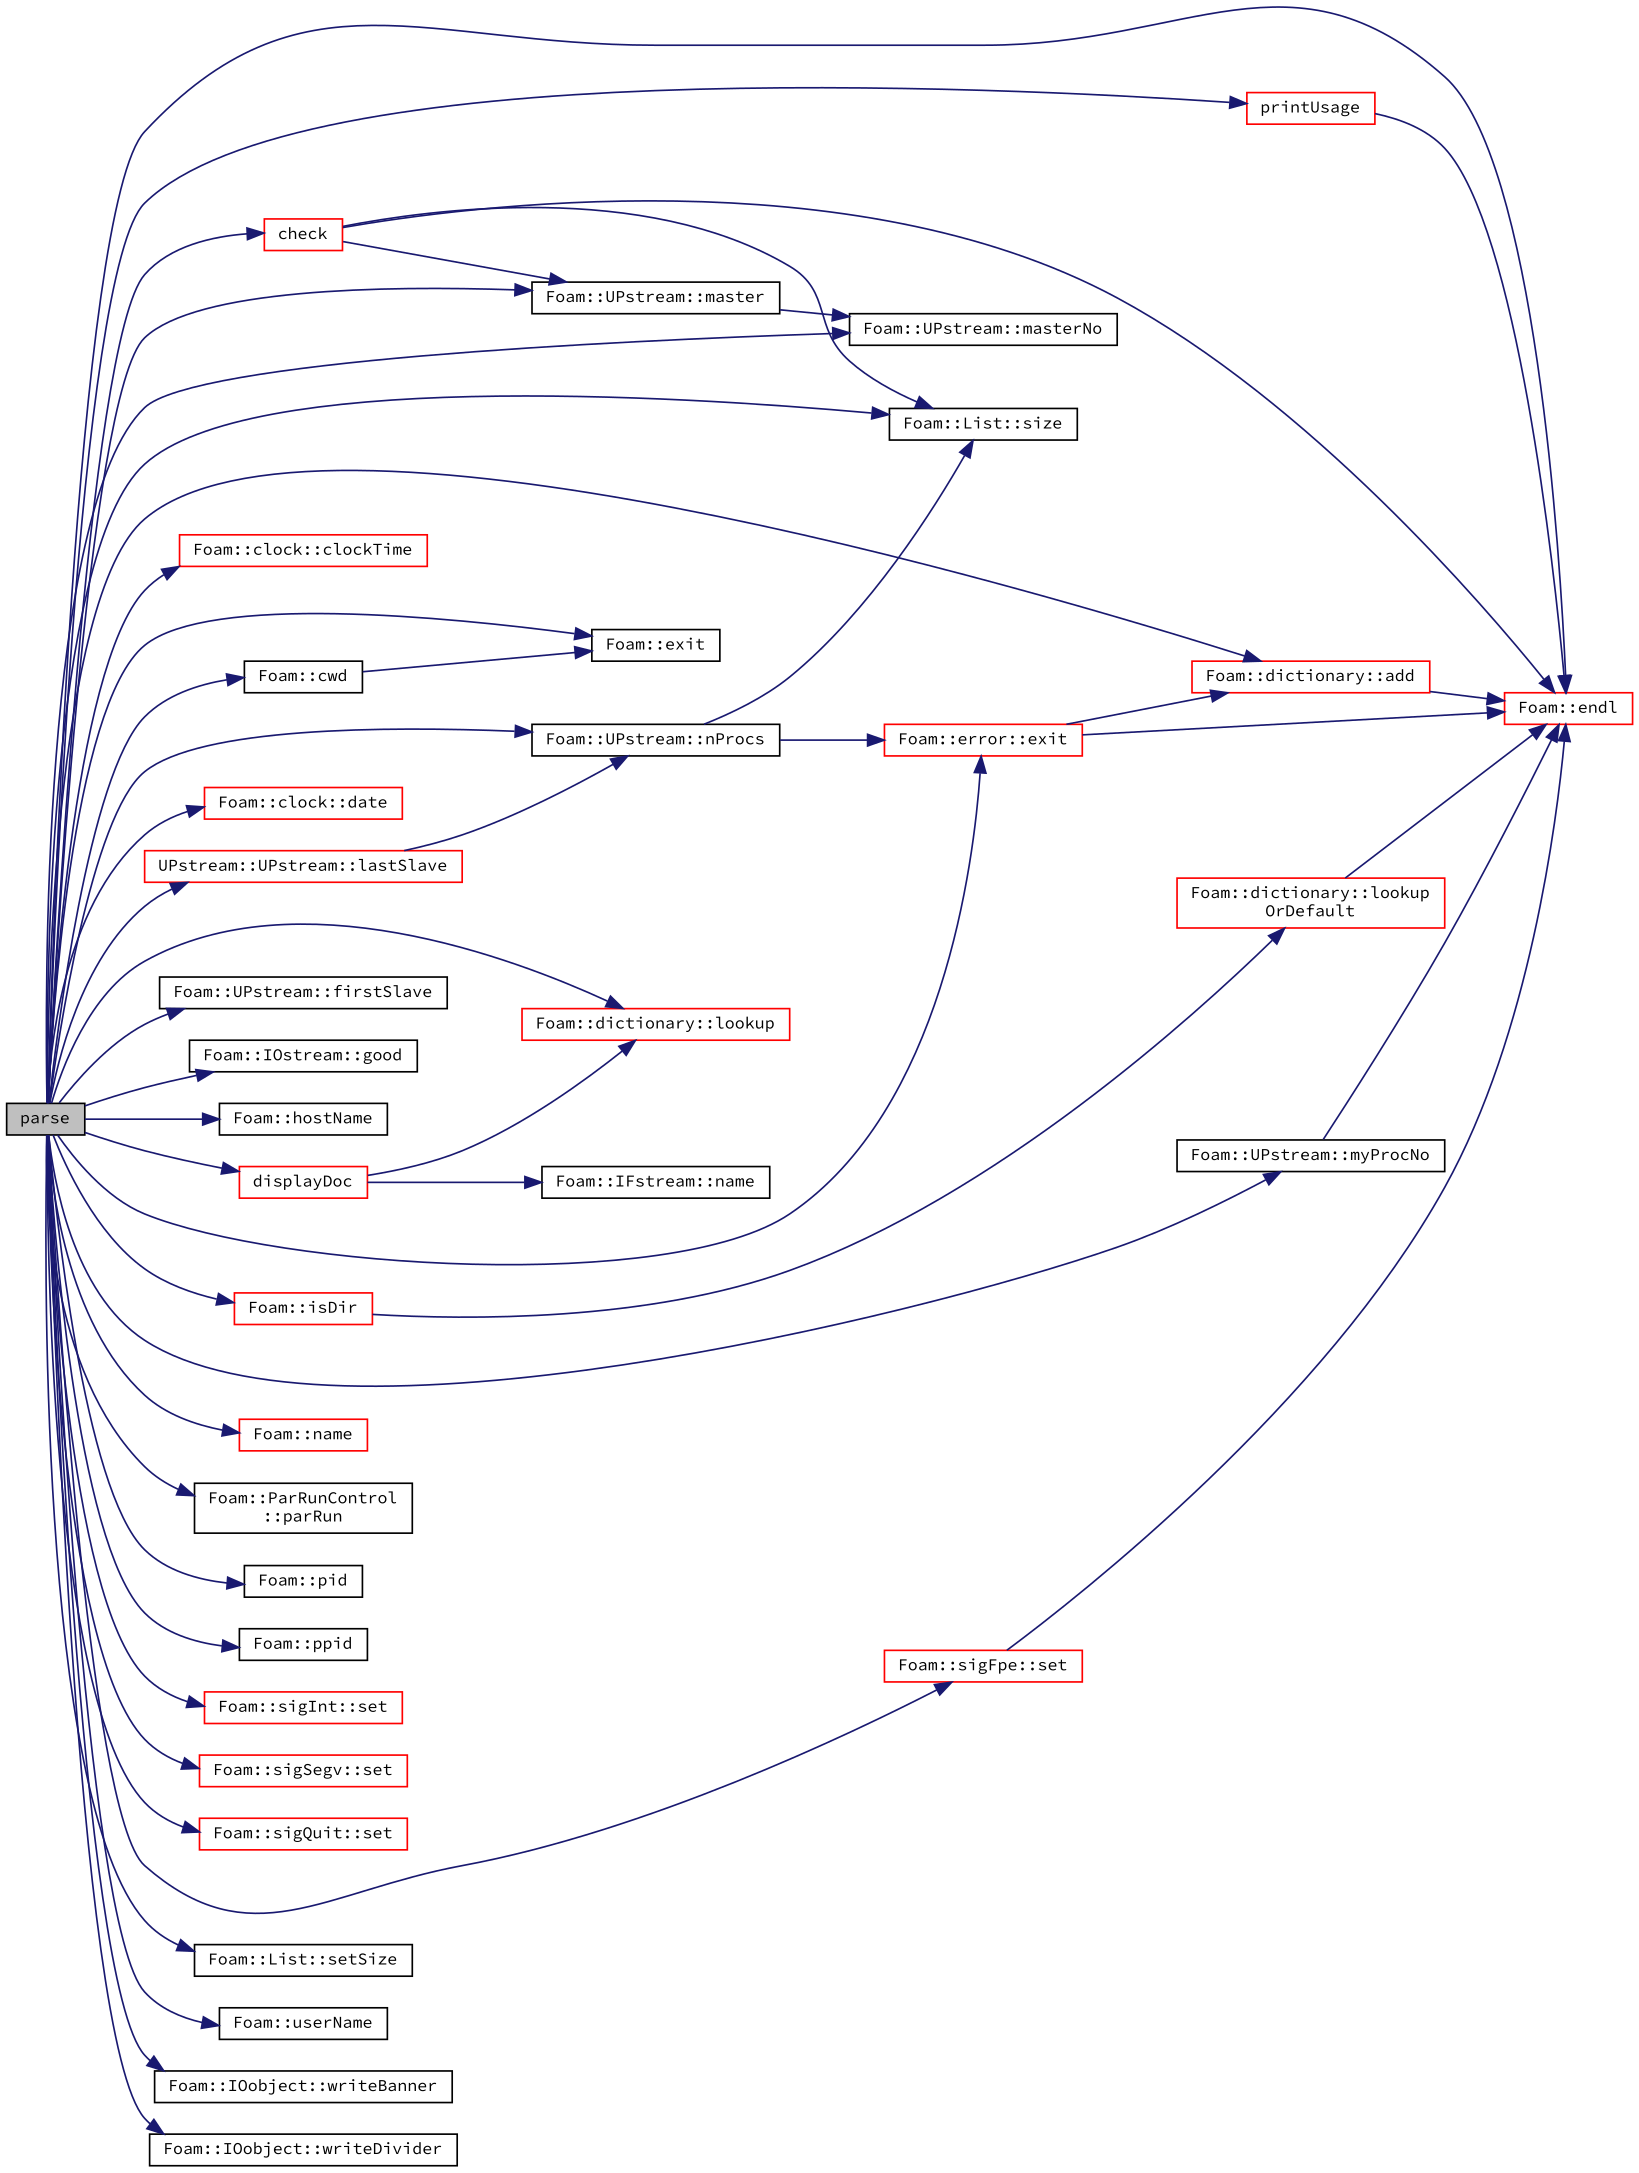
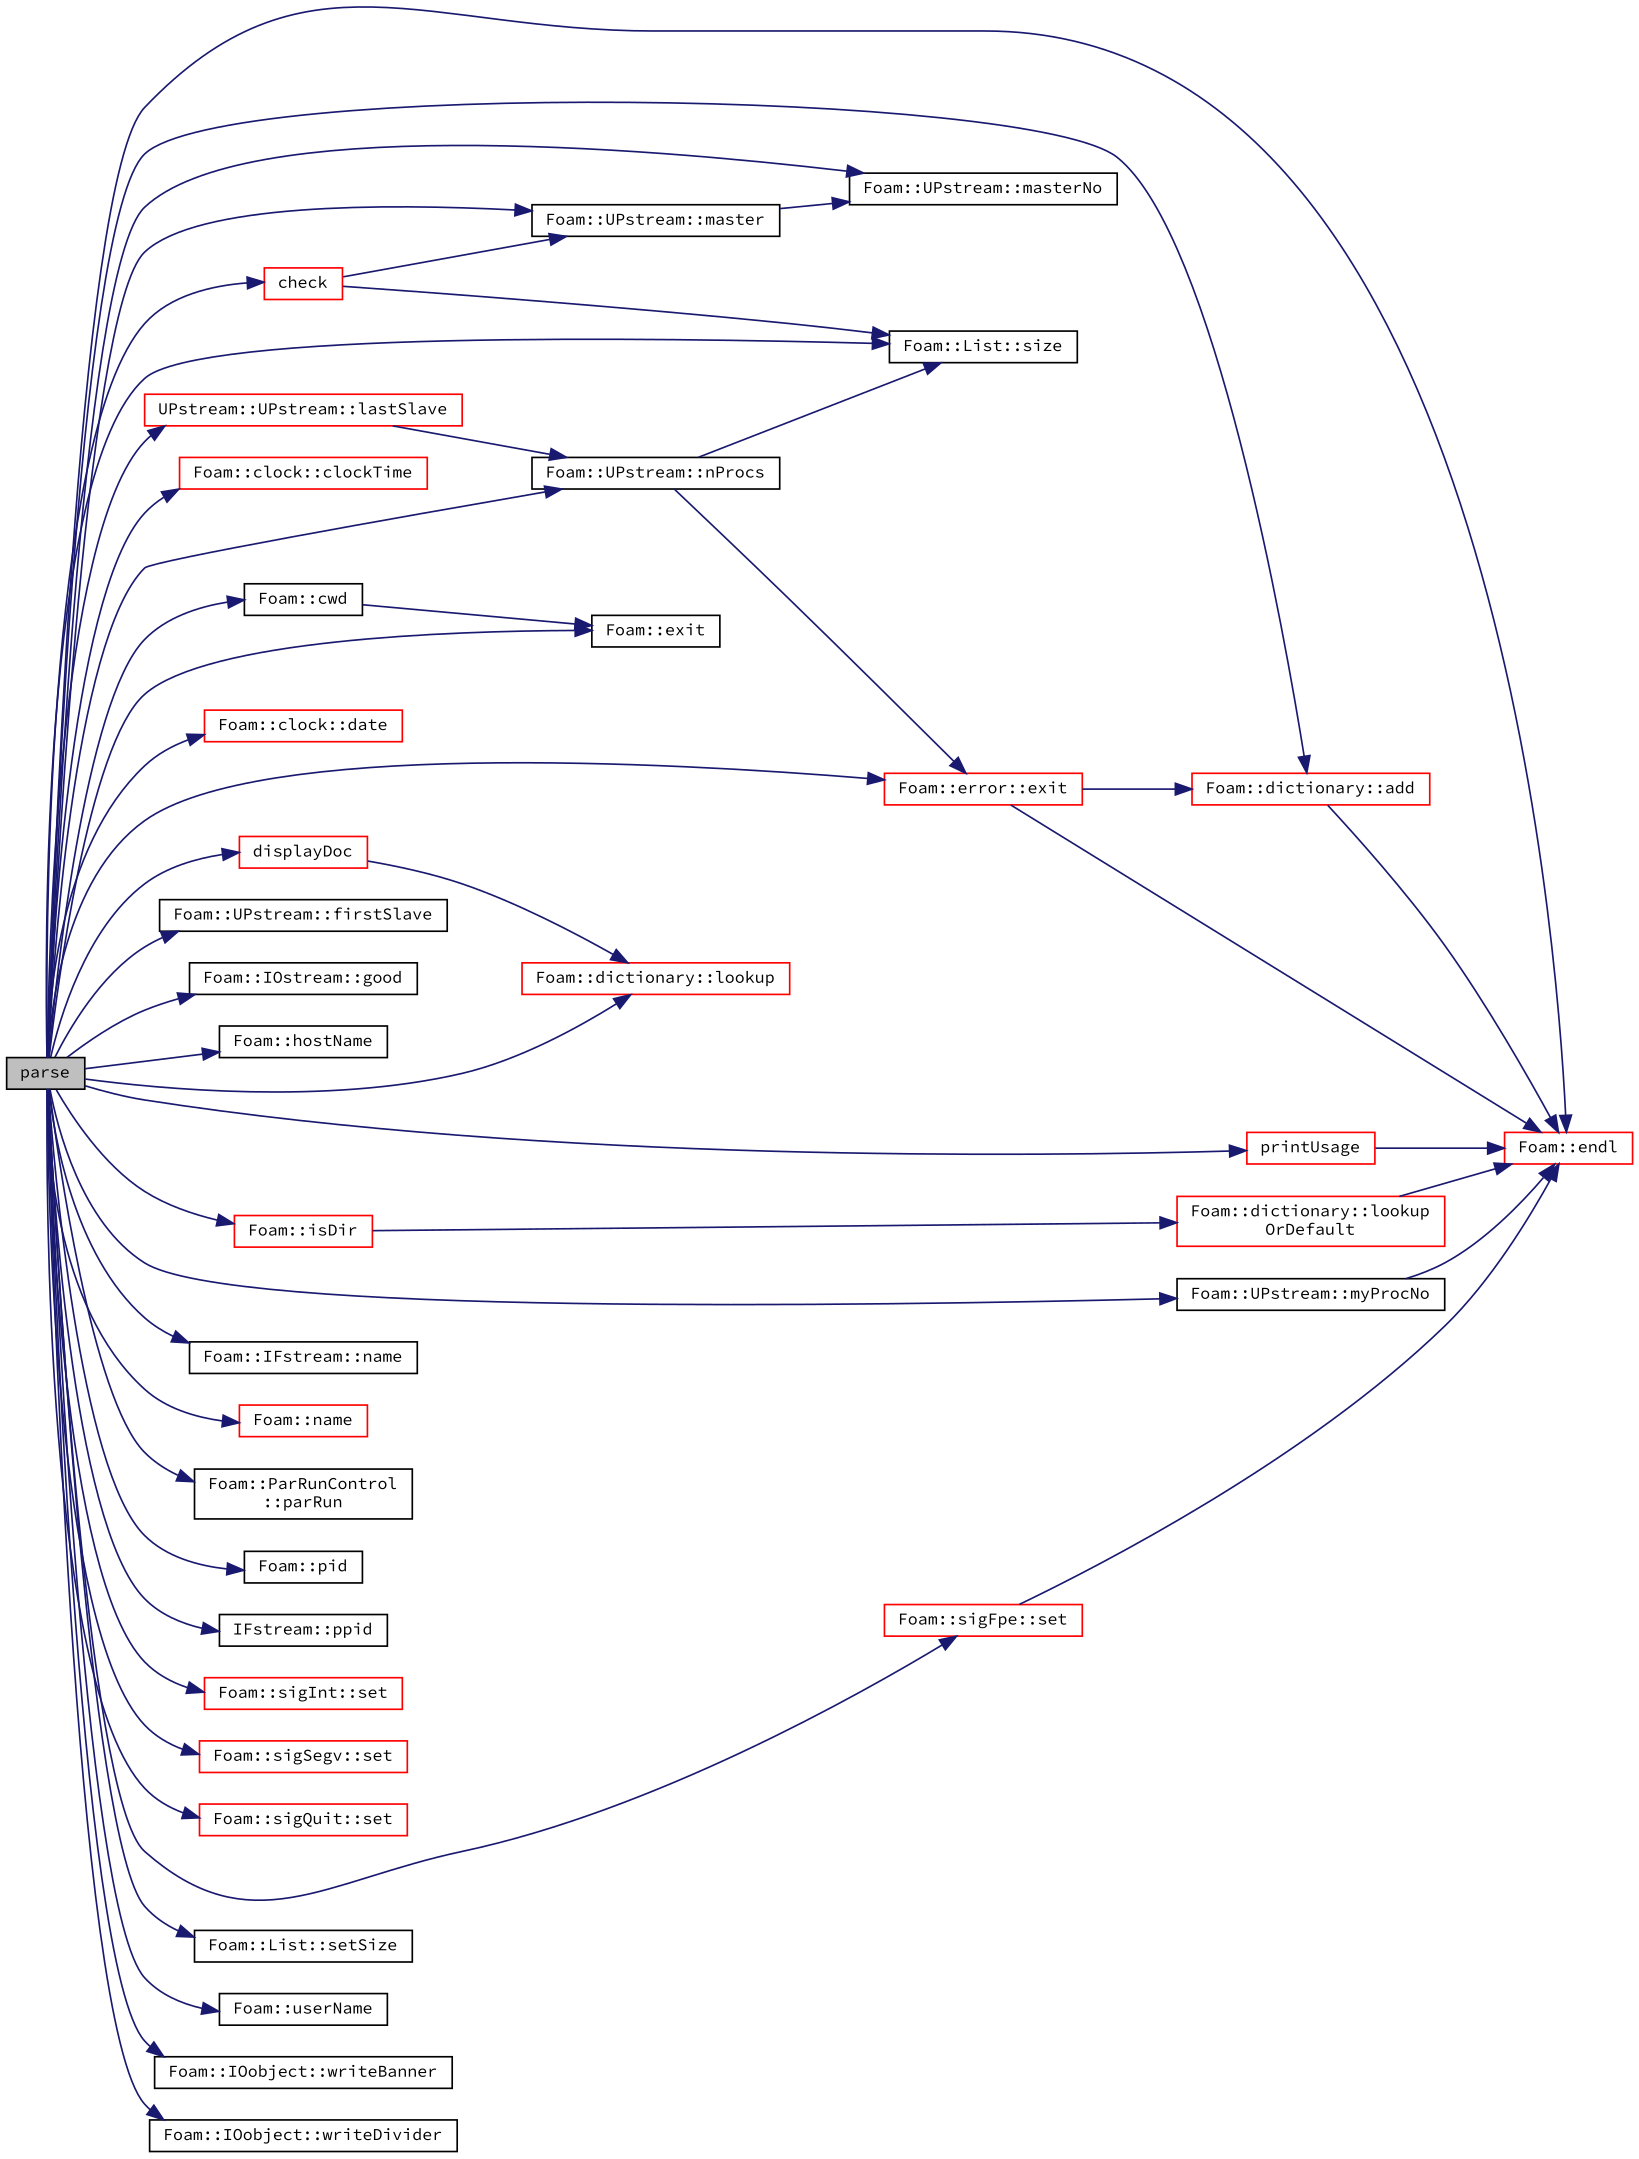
(1019, 255) -> none
(446, 1182) -> (84, 1228)
(303, 1645) -> (303, 1630)
